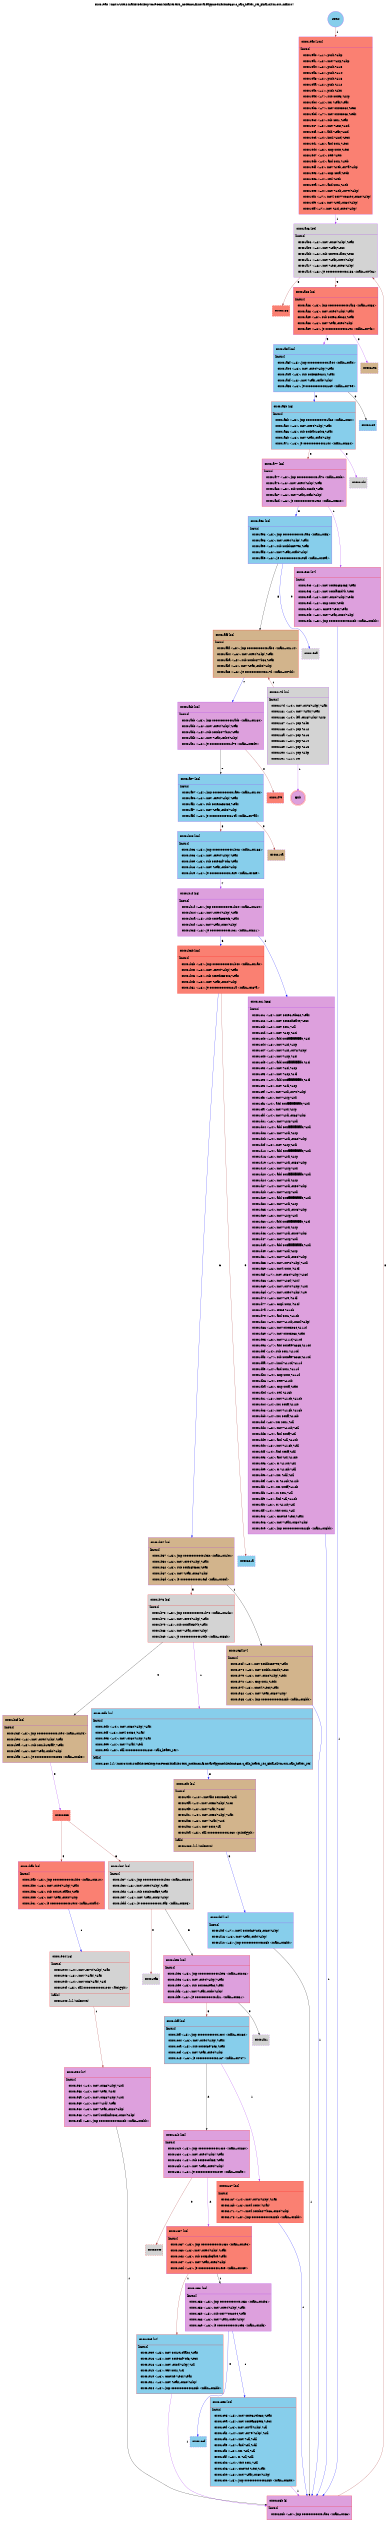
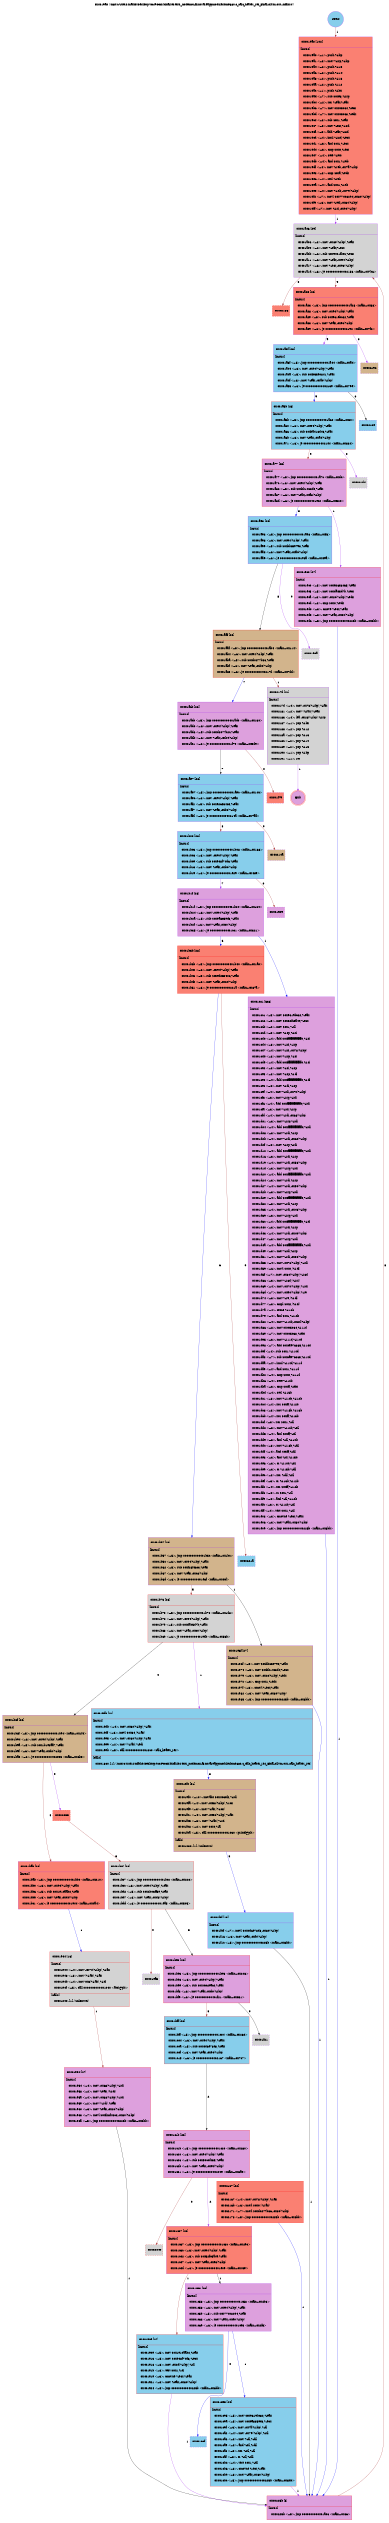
(283, 611) -> (283, 611)
(271, 683) -> (275, 682)
none -> (276, 912)
(61, 1840) -> (44, 1812)
(248, 2119) -> none
